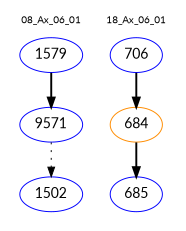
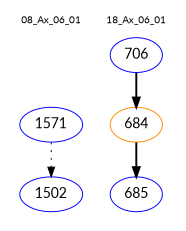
(51, 55) -> none
(51, 125) -> (51, 125)
